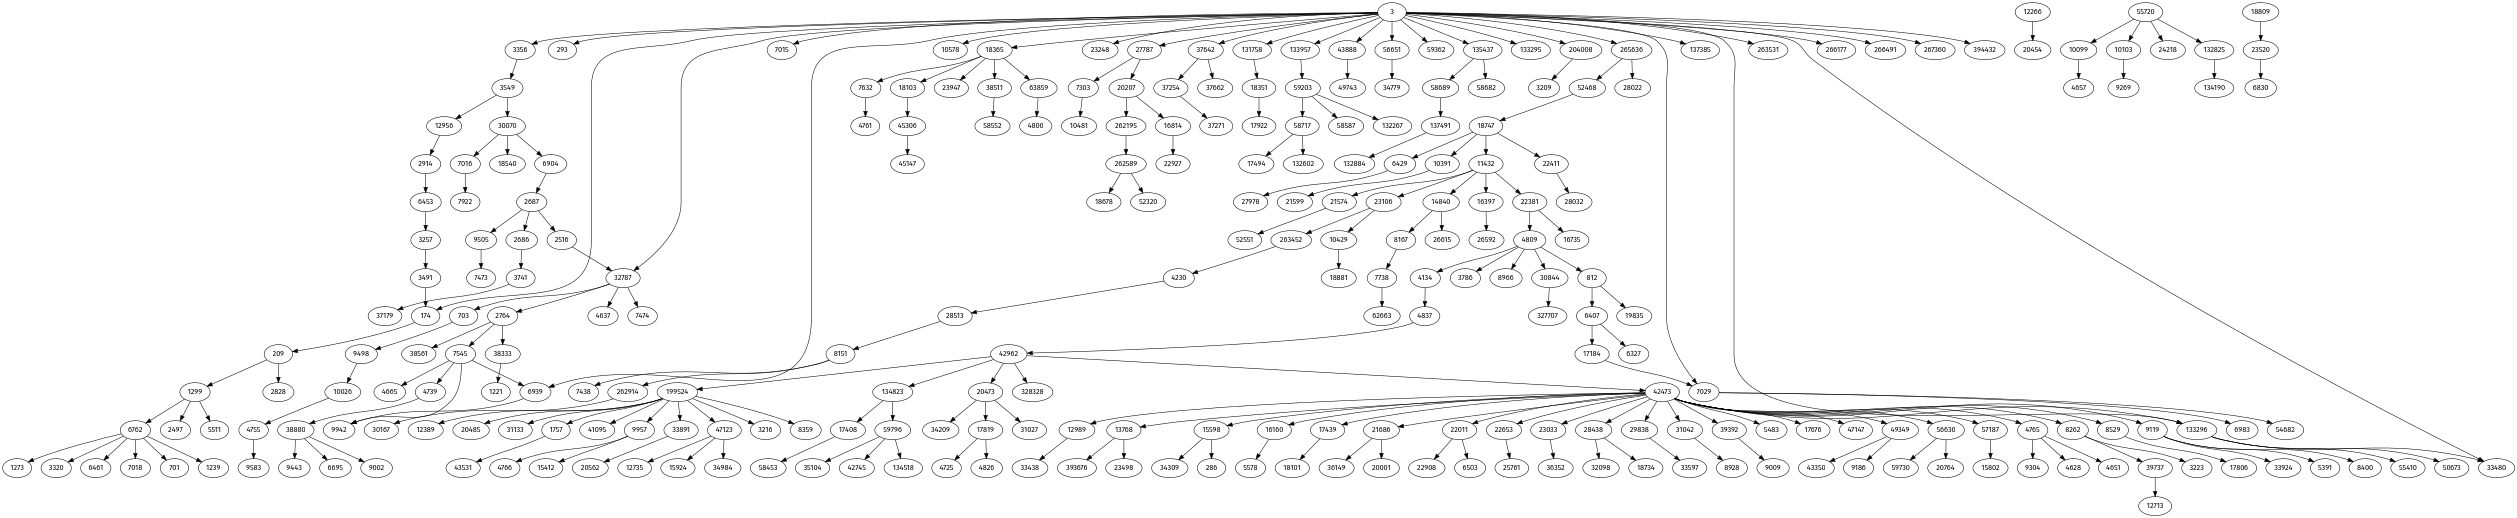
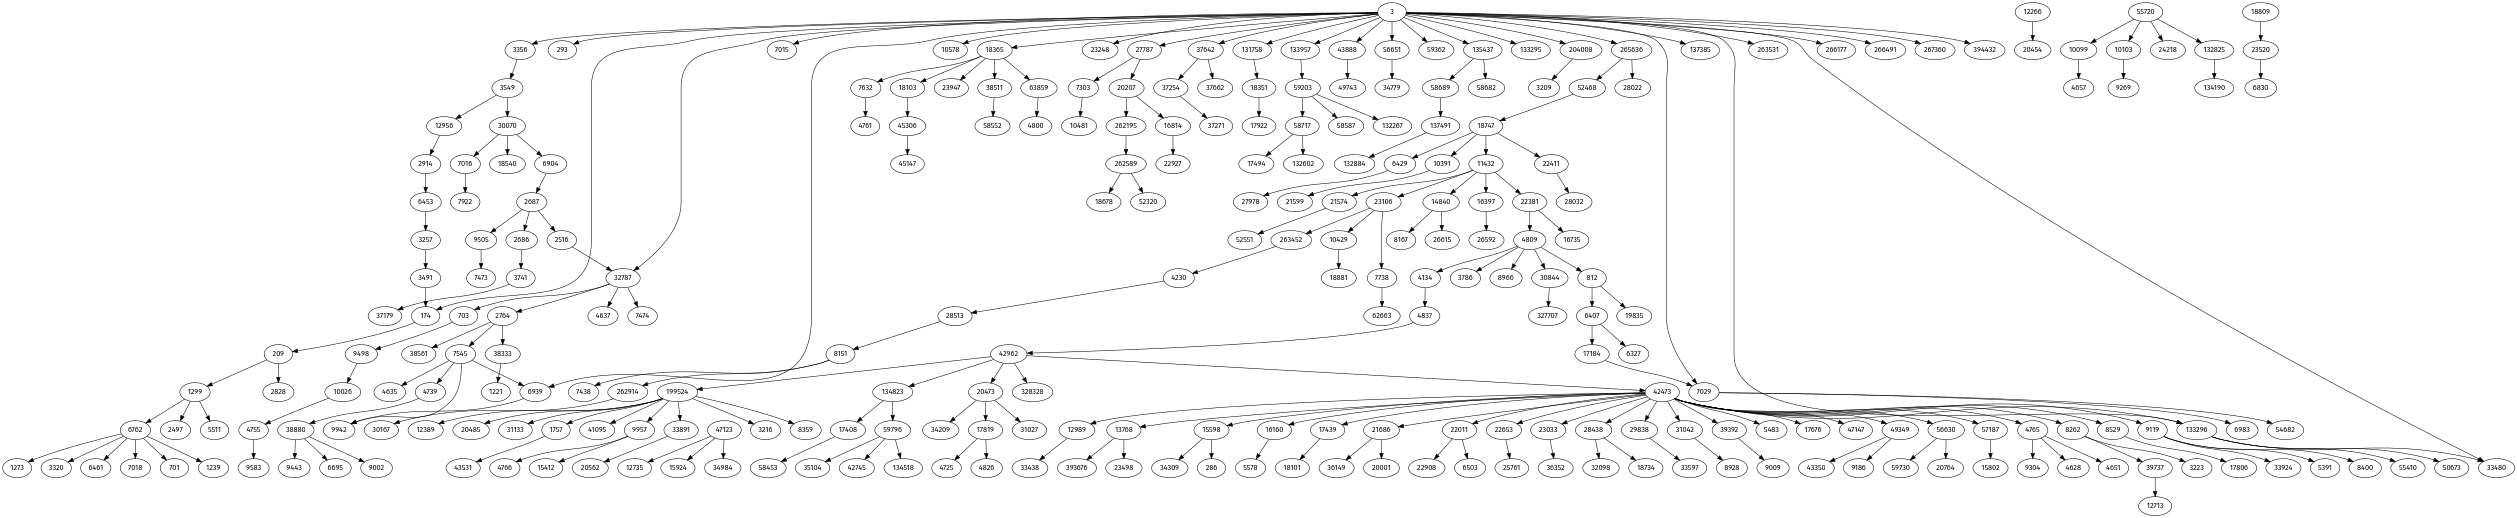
(1393, 257) -> (1381, 237)
(390, 392) -> (390, 392)
(699, 410) -> none
